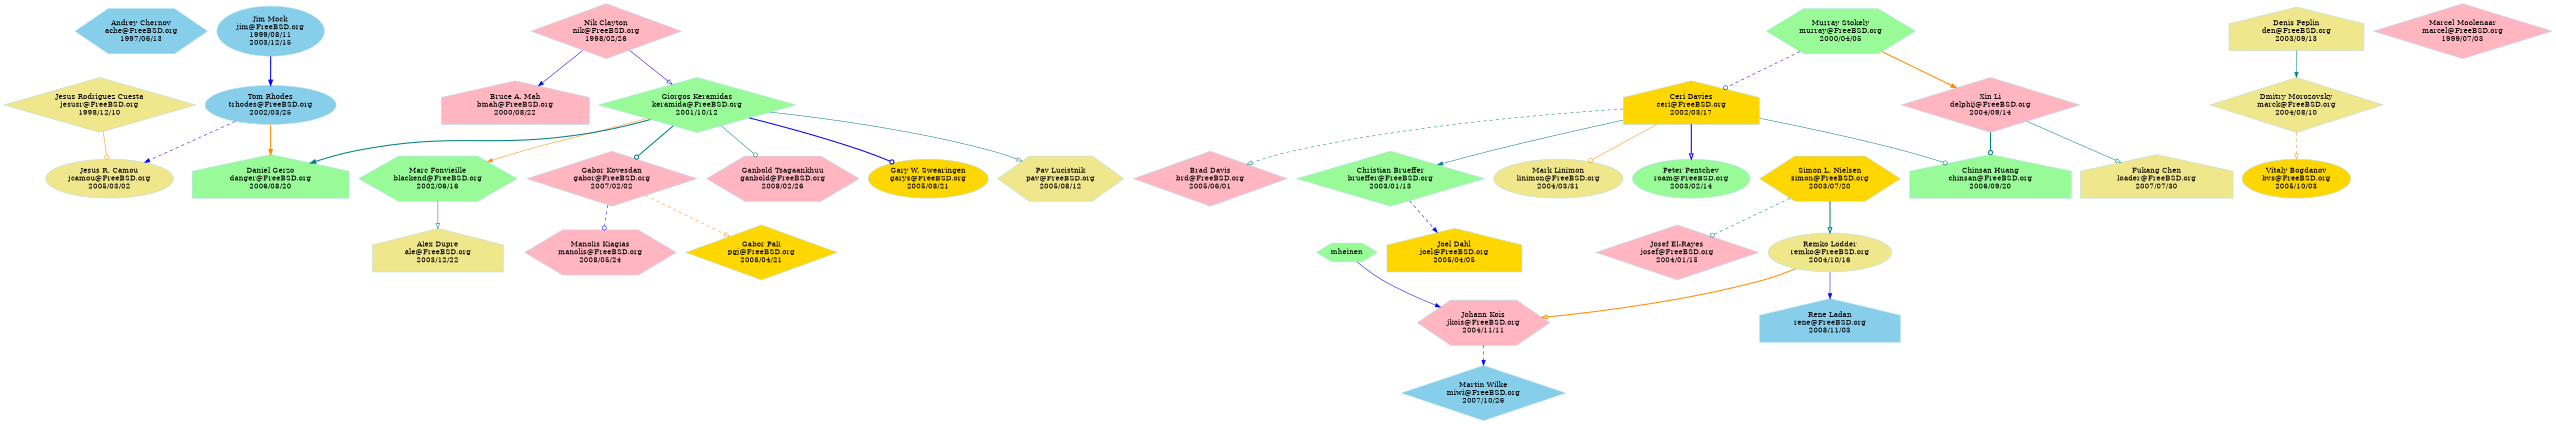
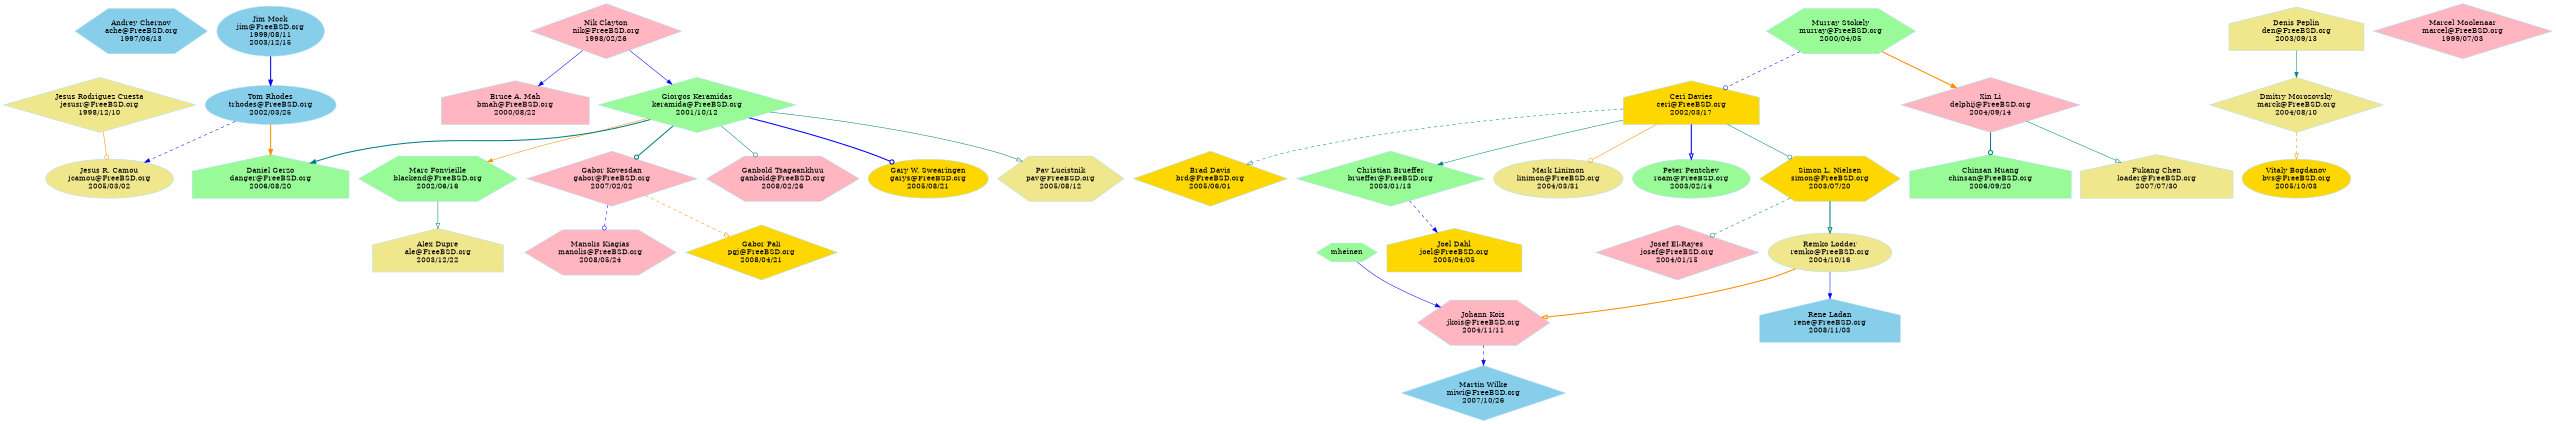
(649, 66) -> (649, 66)
(1852, 138) -> (1758, 140)
(1210, 179) -> (1210, 179)
